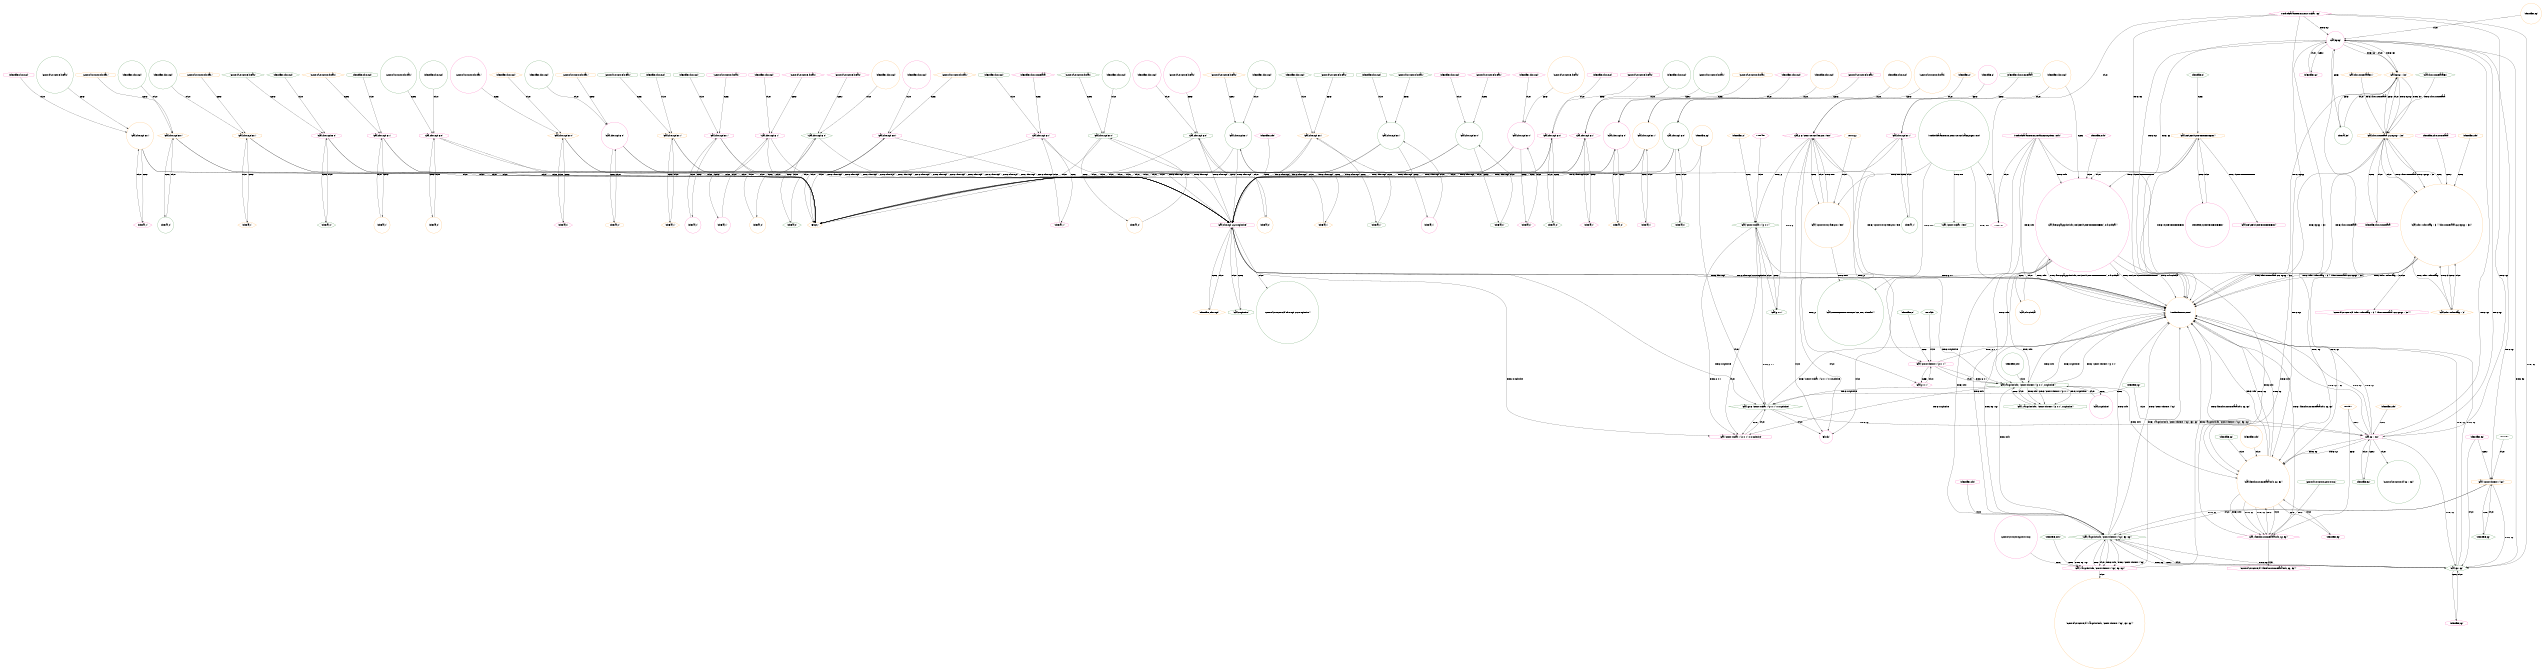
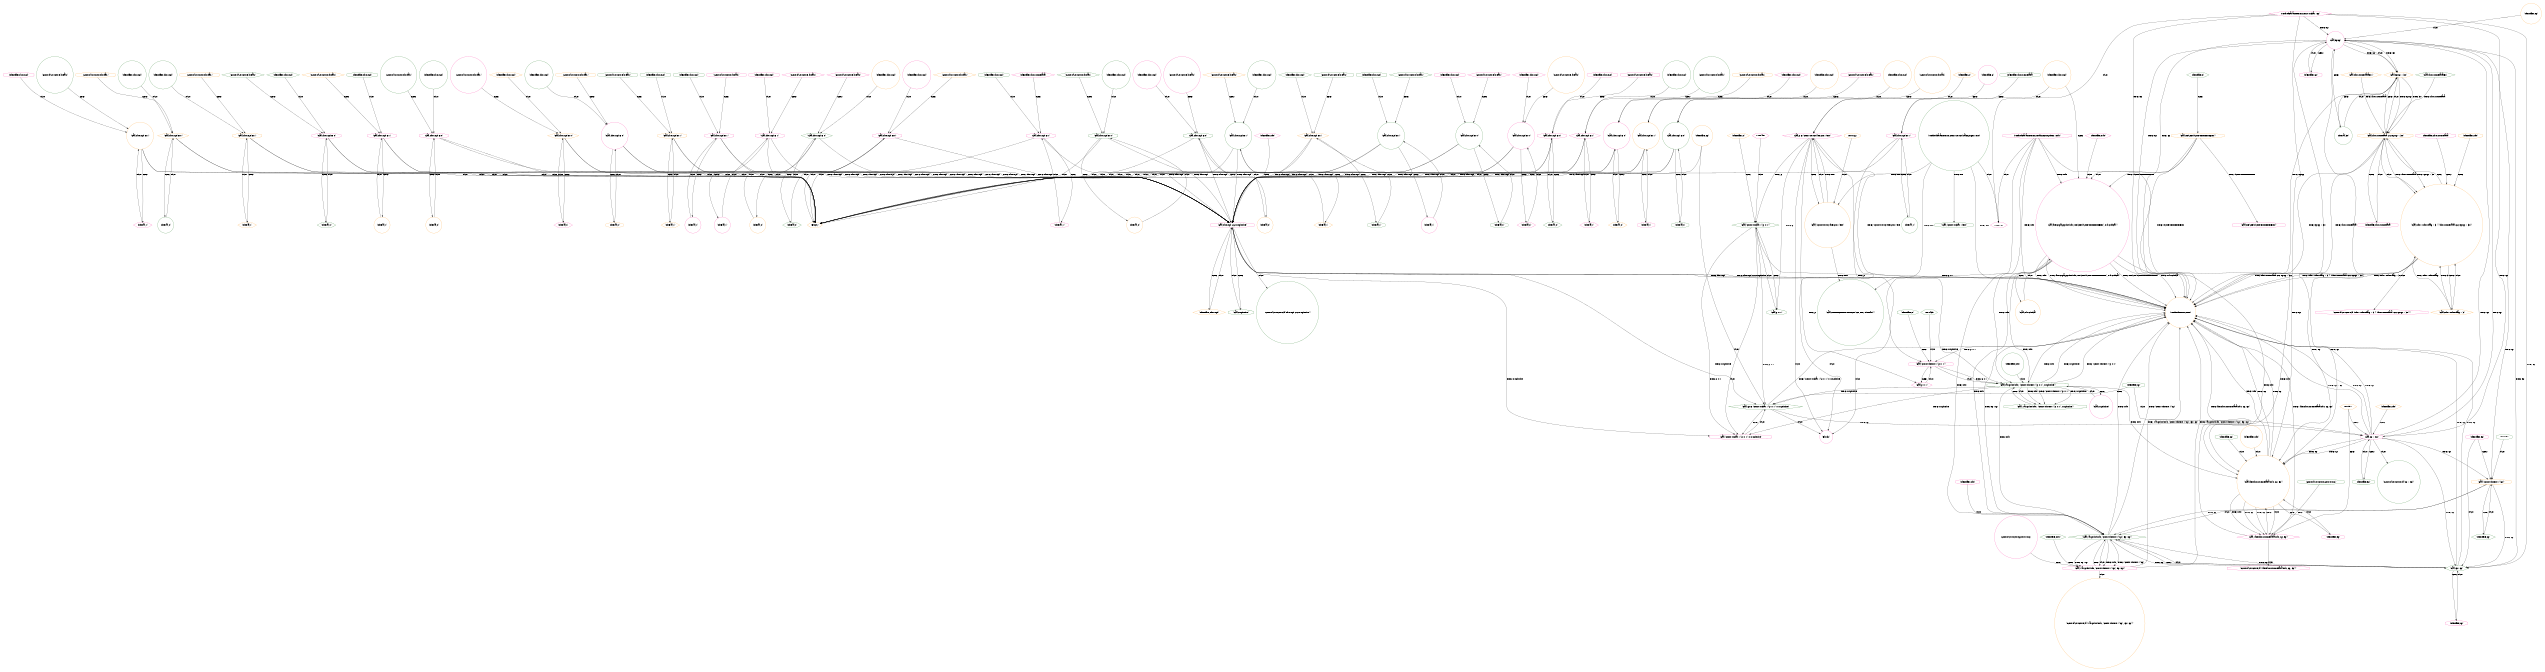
(2207, 225) -> none
(2052, 344) -> (2051, 344)
none -> (2437, 451)
